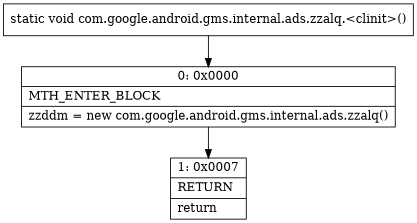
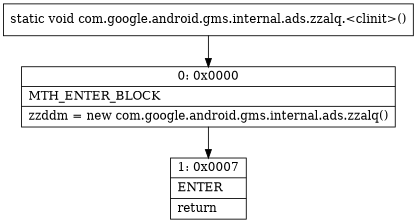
(205, 188) -> (200, 188)
